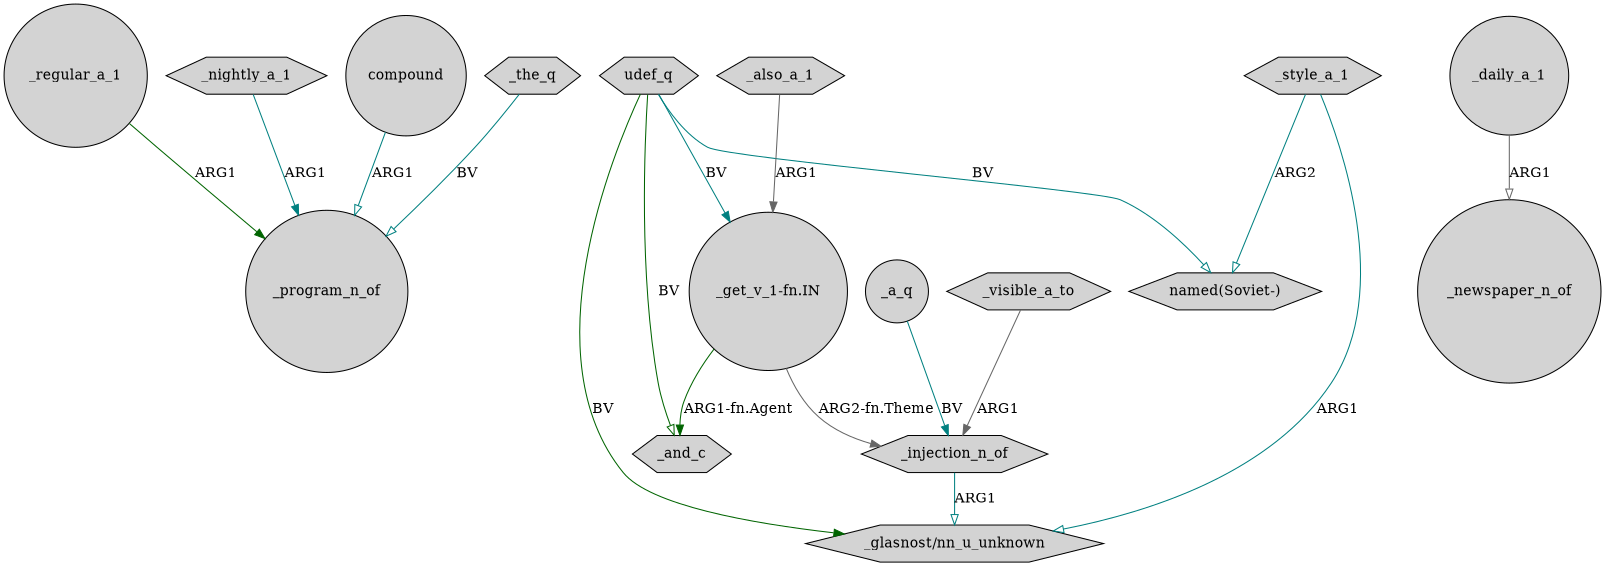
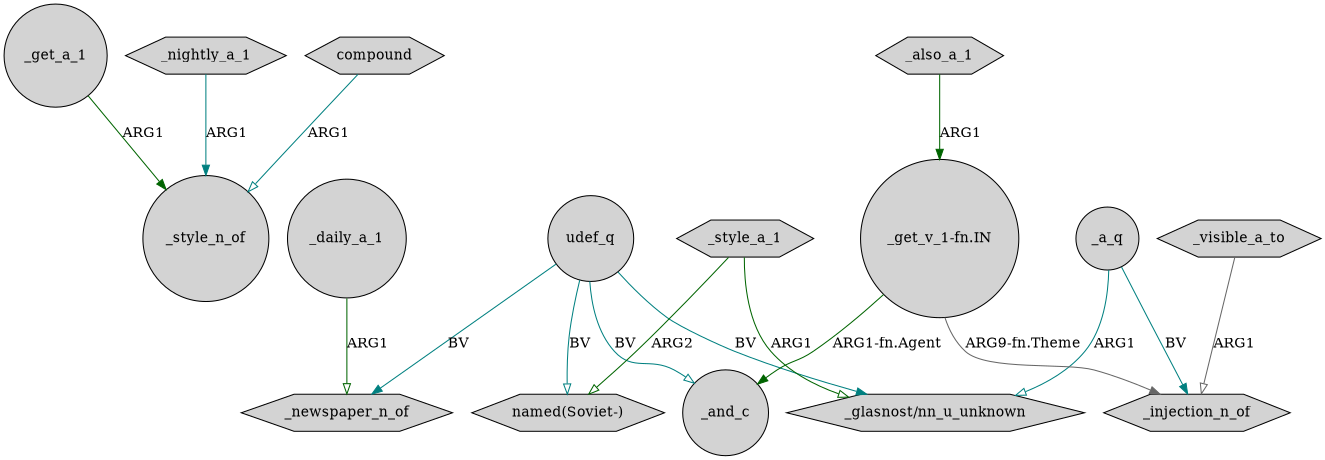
(76, 76) -> (56, 56)
(406, 76) -> (375, 56)
(533, 76) -> none
(649, 76) -> (591, 239)
(777, 148) -> (940, 112)
(692, 154) -> (468, 326)
(1509, 162) -> (347, 341)
(1271, 179) -> (664, 324)
(646, 261) -> (615, 352)
(327, 291) -> (206, 239)
(1509, 291) -> (347, 413)
(994, 368) -> (1219, 320)
(1327, 388) -> (765, 344)
(588, 394) -> (728, 349)
(876, 409) -> (1023, 344)
(682, 454) -> (726, 413)
(955, 494) -> (1089, 346)
